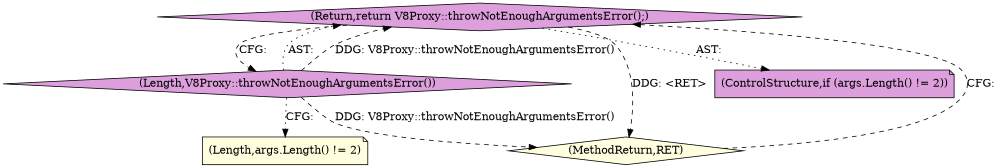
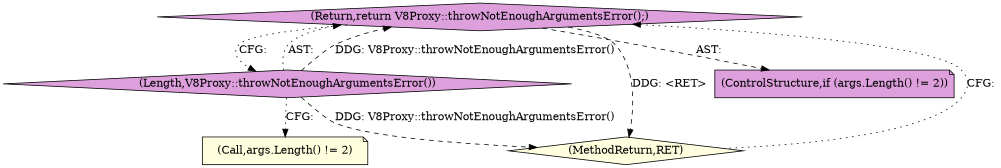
(277, 33) -> (277, 33)
(652, 47) -> (652, 47)
(940, 60) -> (940, 60)
(285, 151) -> (285, 151)
